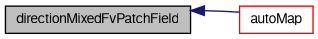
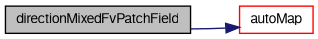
(222, 11) -> (208, 29)
